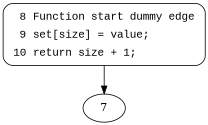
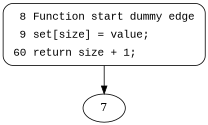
(20, 52) -> (20, 52)
